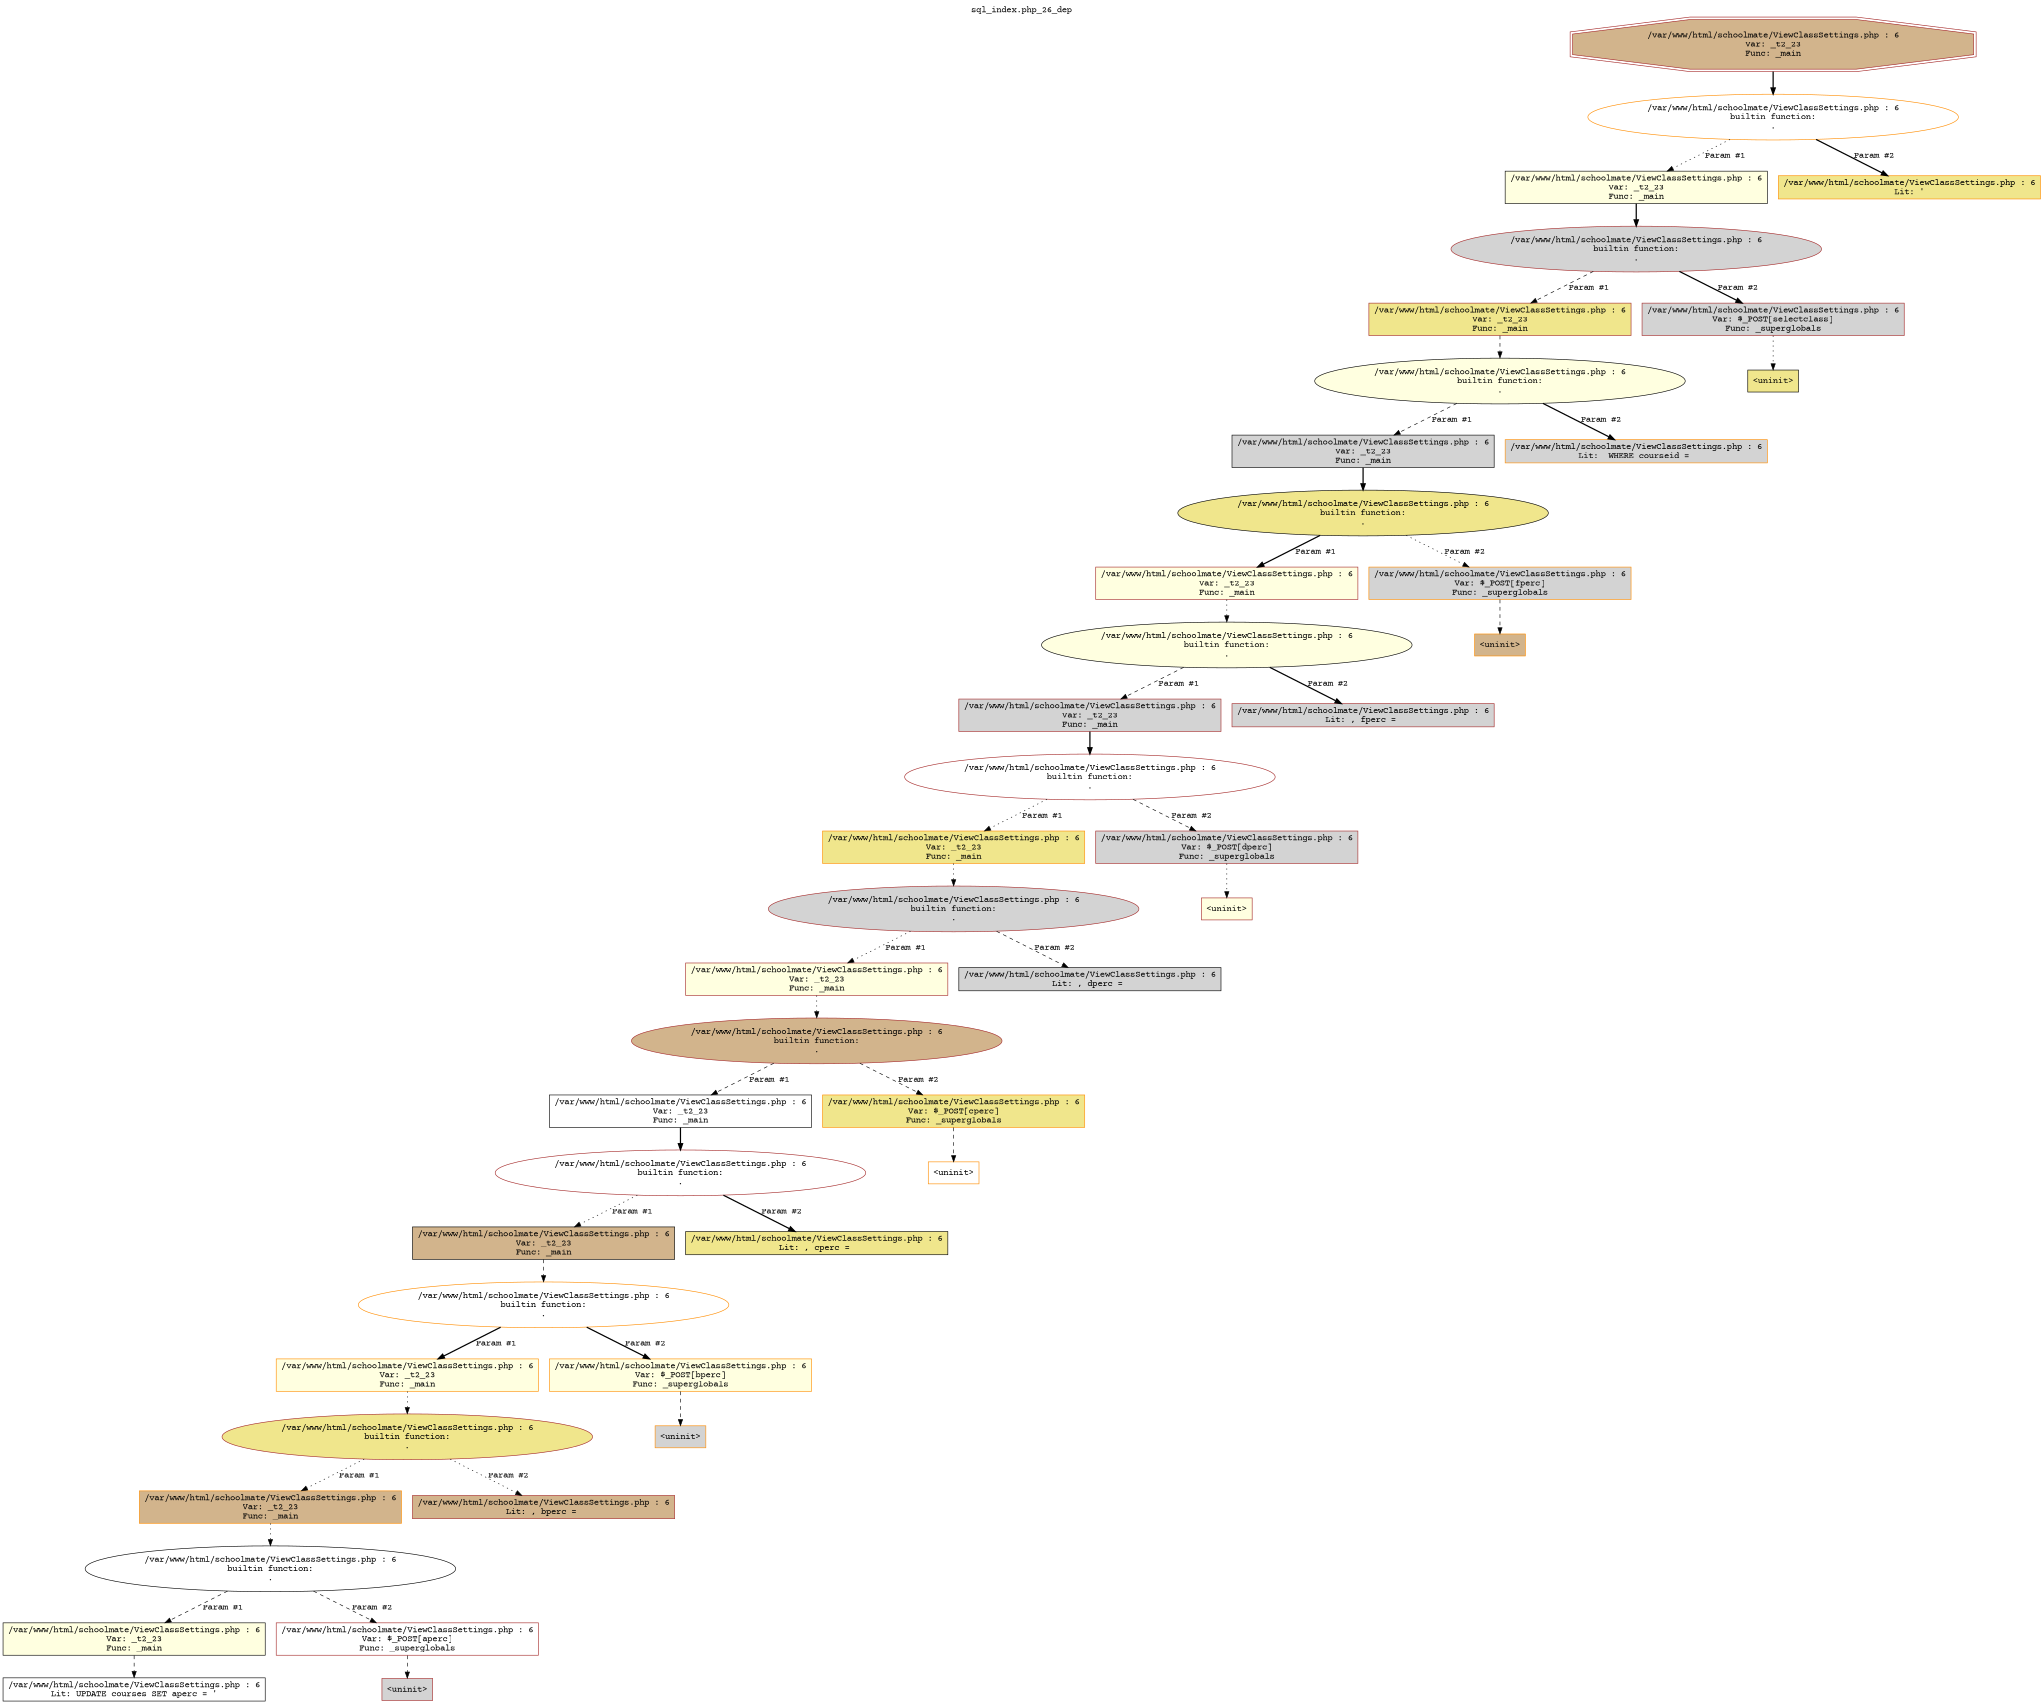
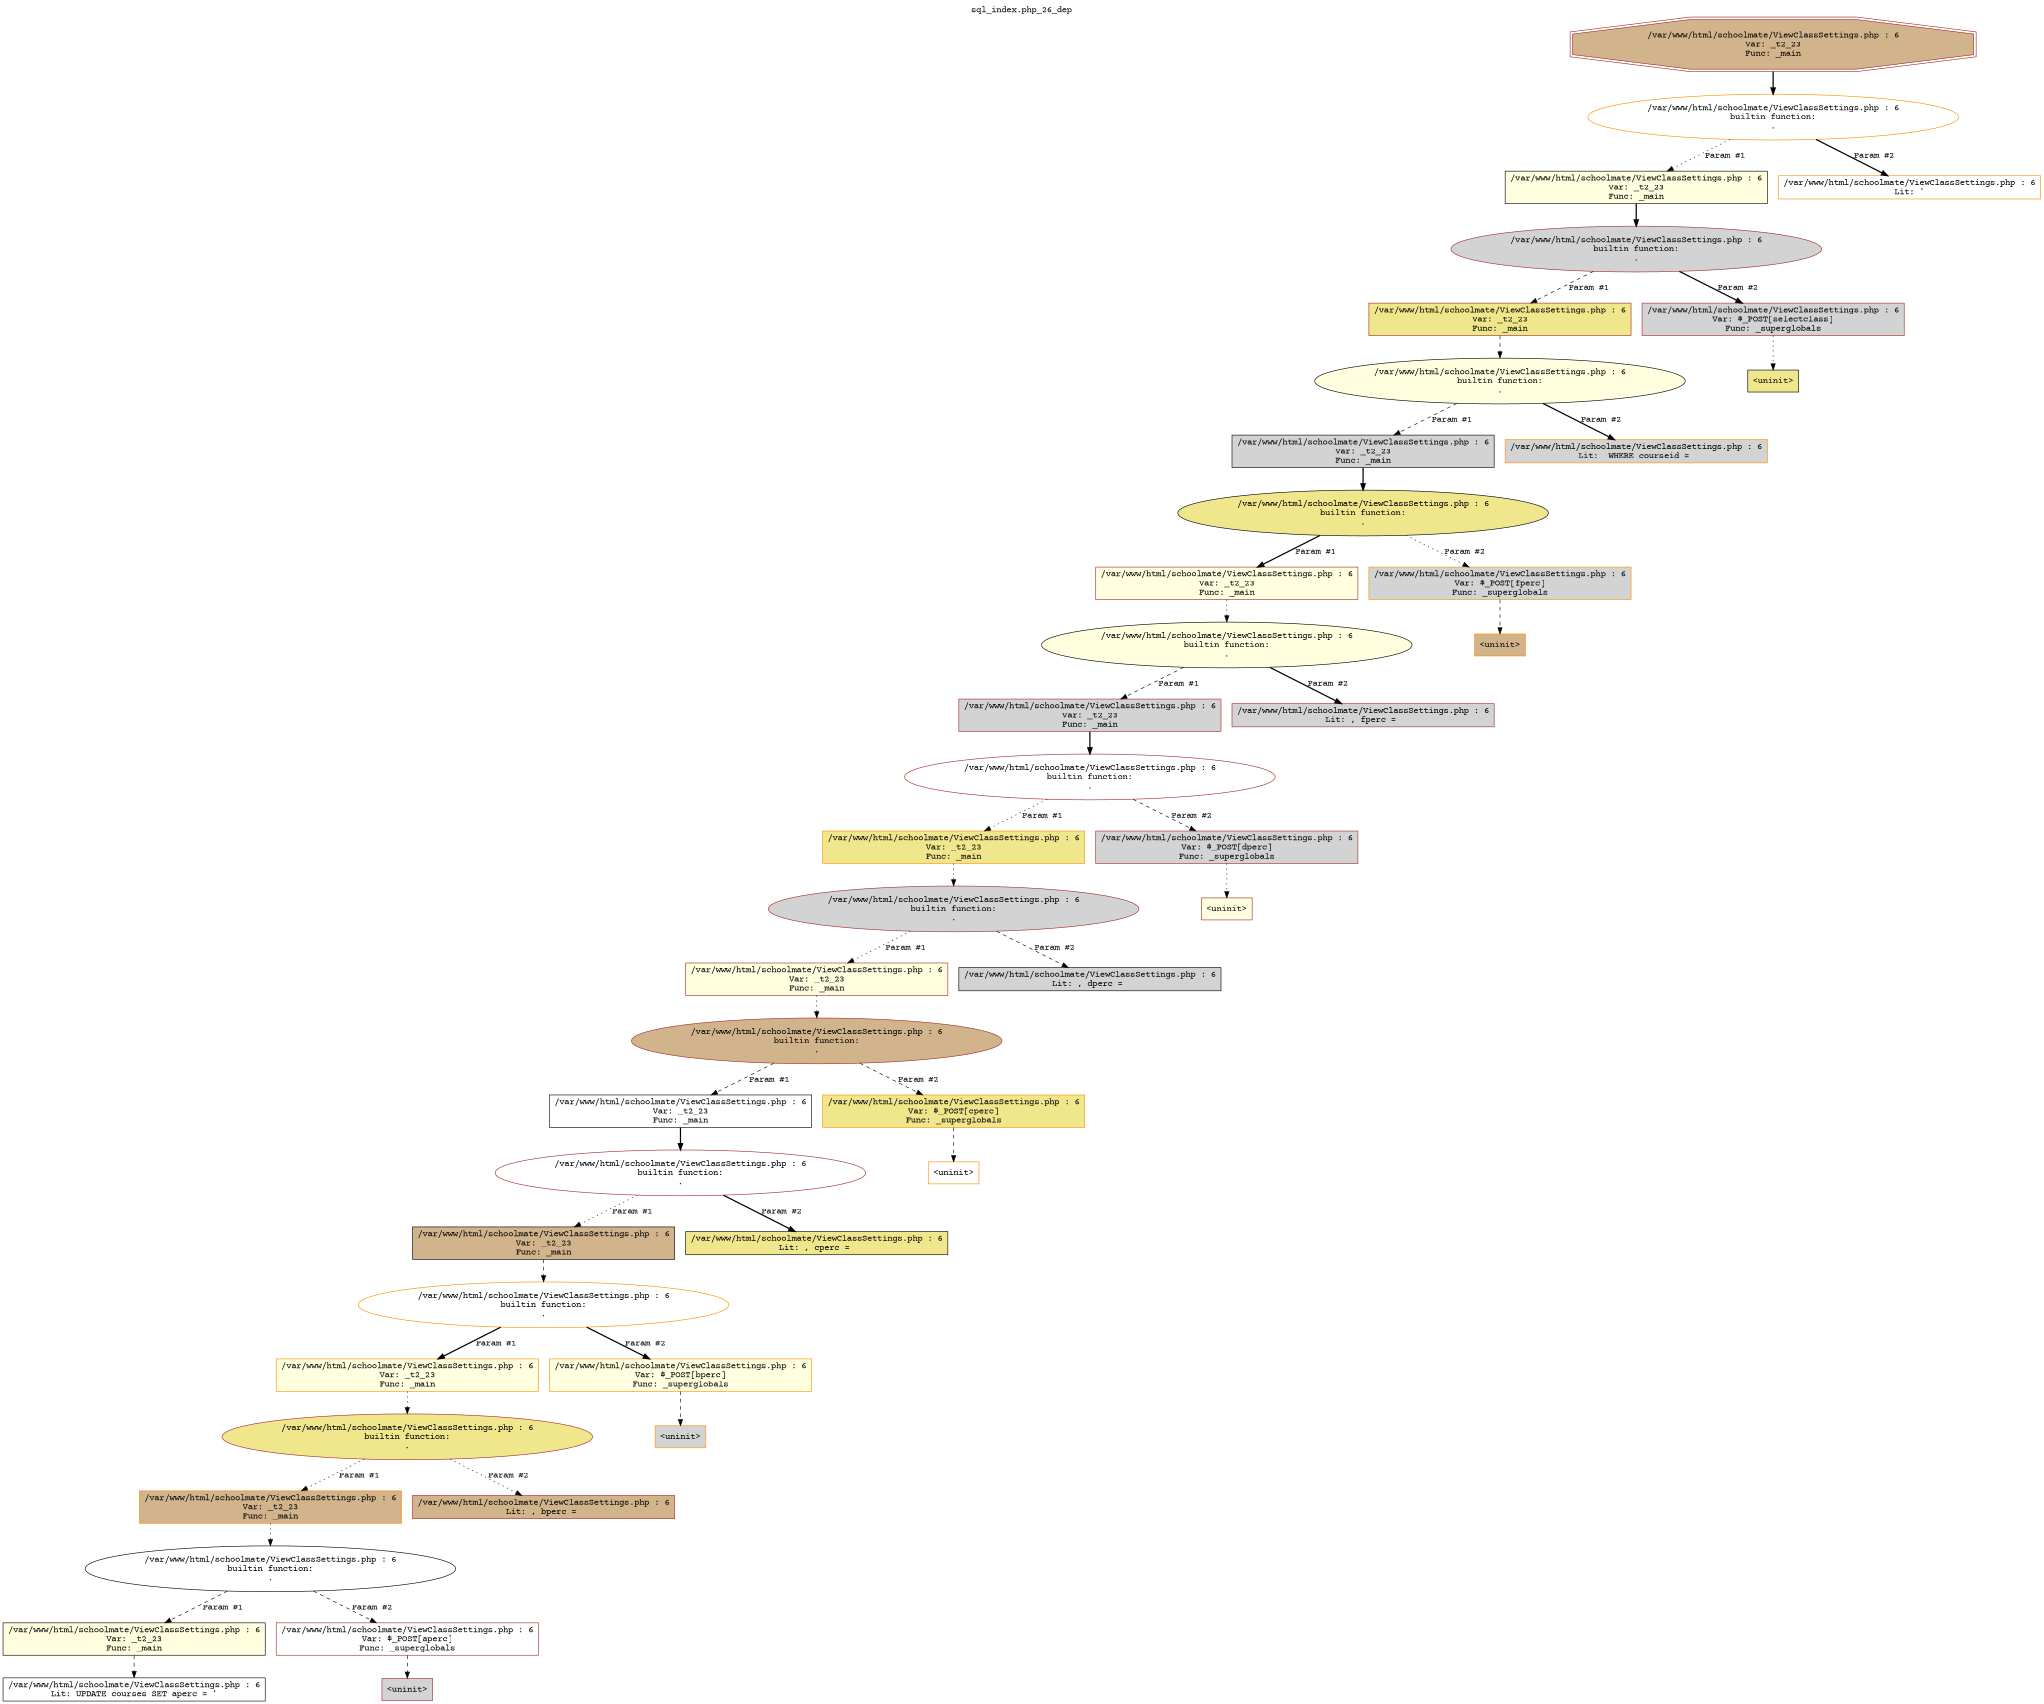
(1909, 187) -> (1909, 187)
